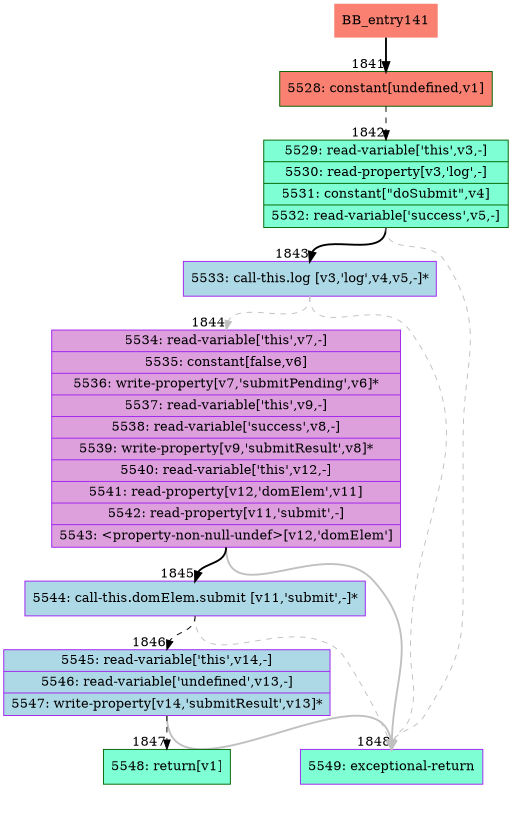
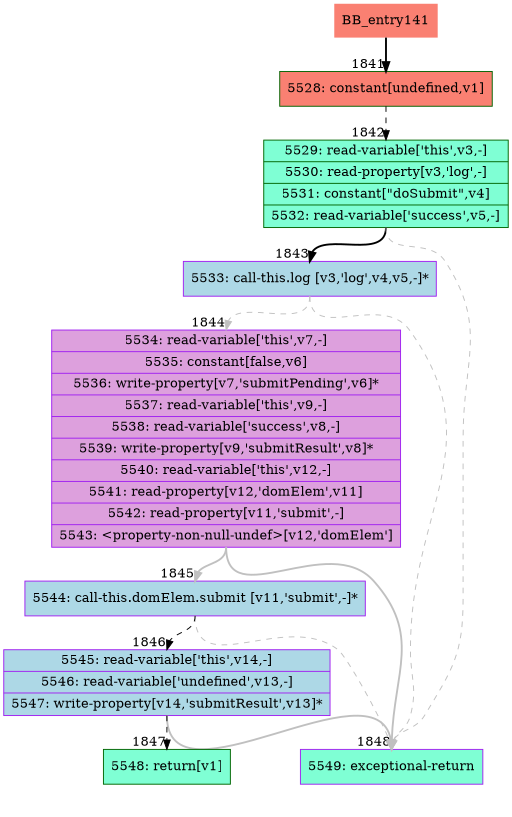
(215, 562) -> (215, 562)
